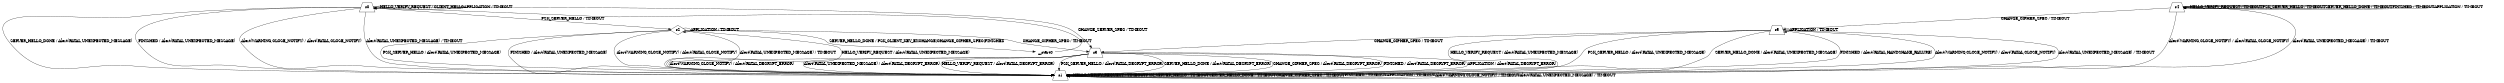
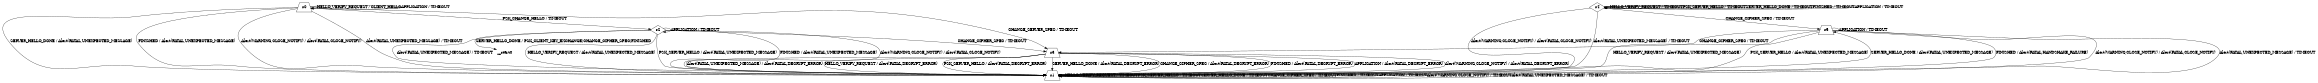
(2177, 7) -> (1597, 7)
(746, 15) -> none
(573, 19) -> (535, 19)
